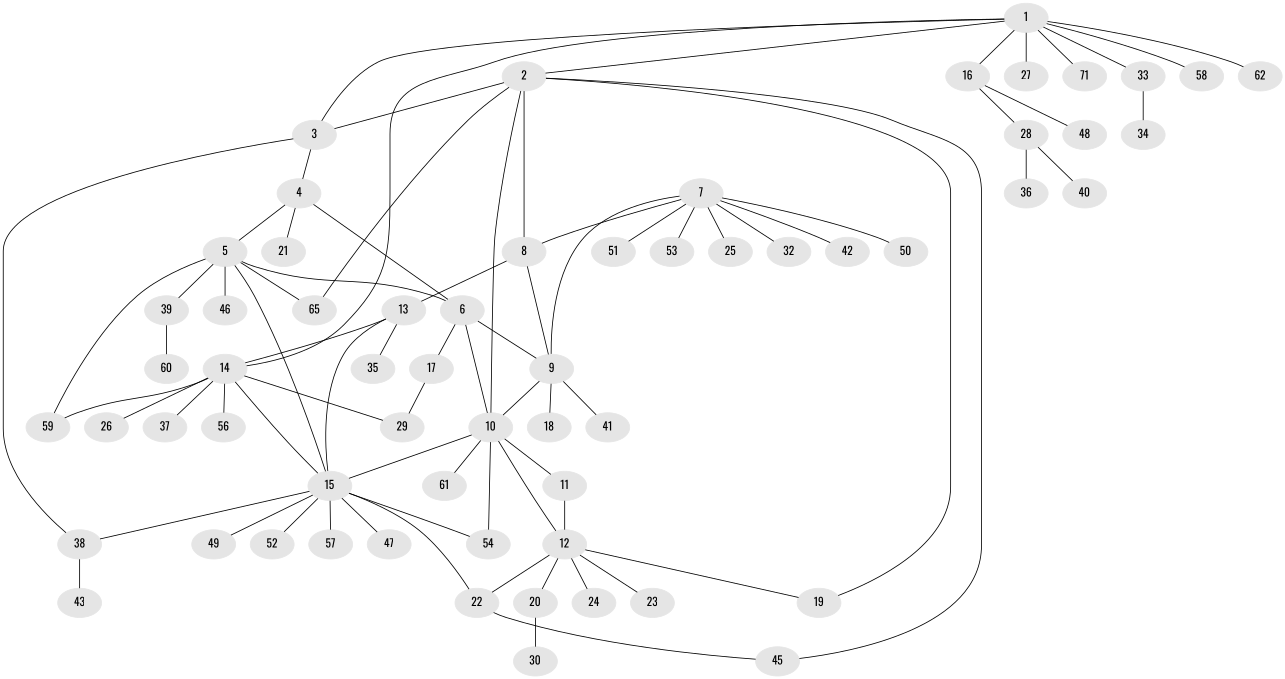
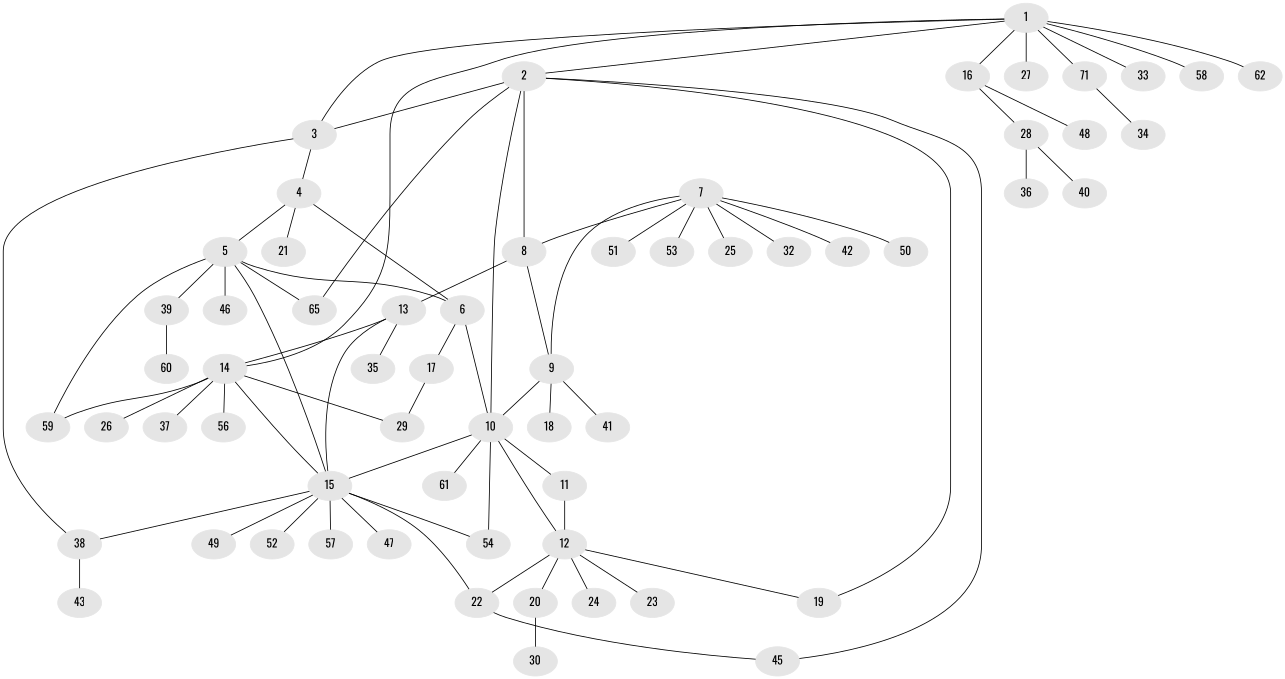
(1143, 106) -> (1114, 106)
(507, 340) -> none
